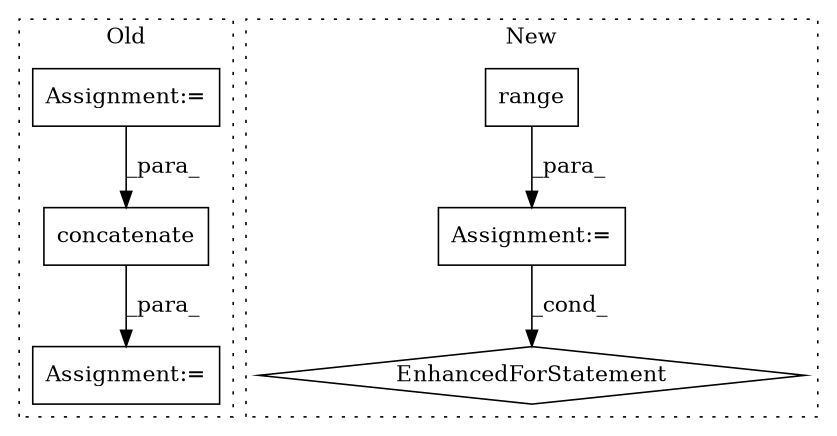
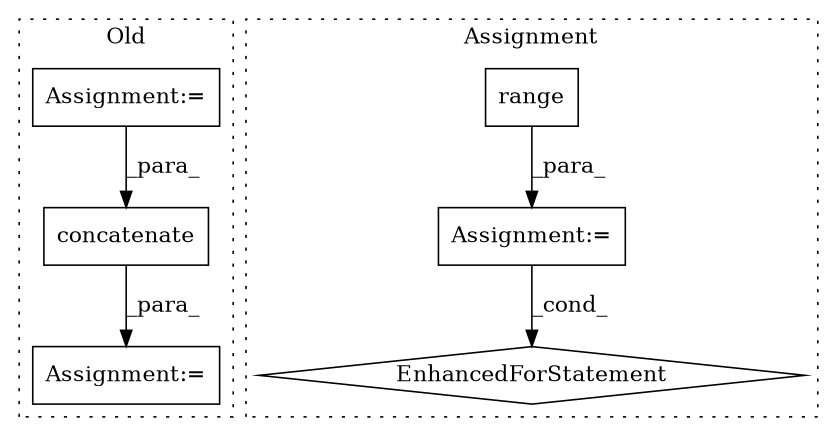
(532, 38) -> (532, 38)
